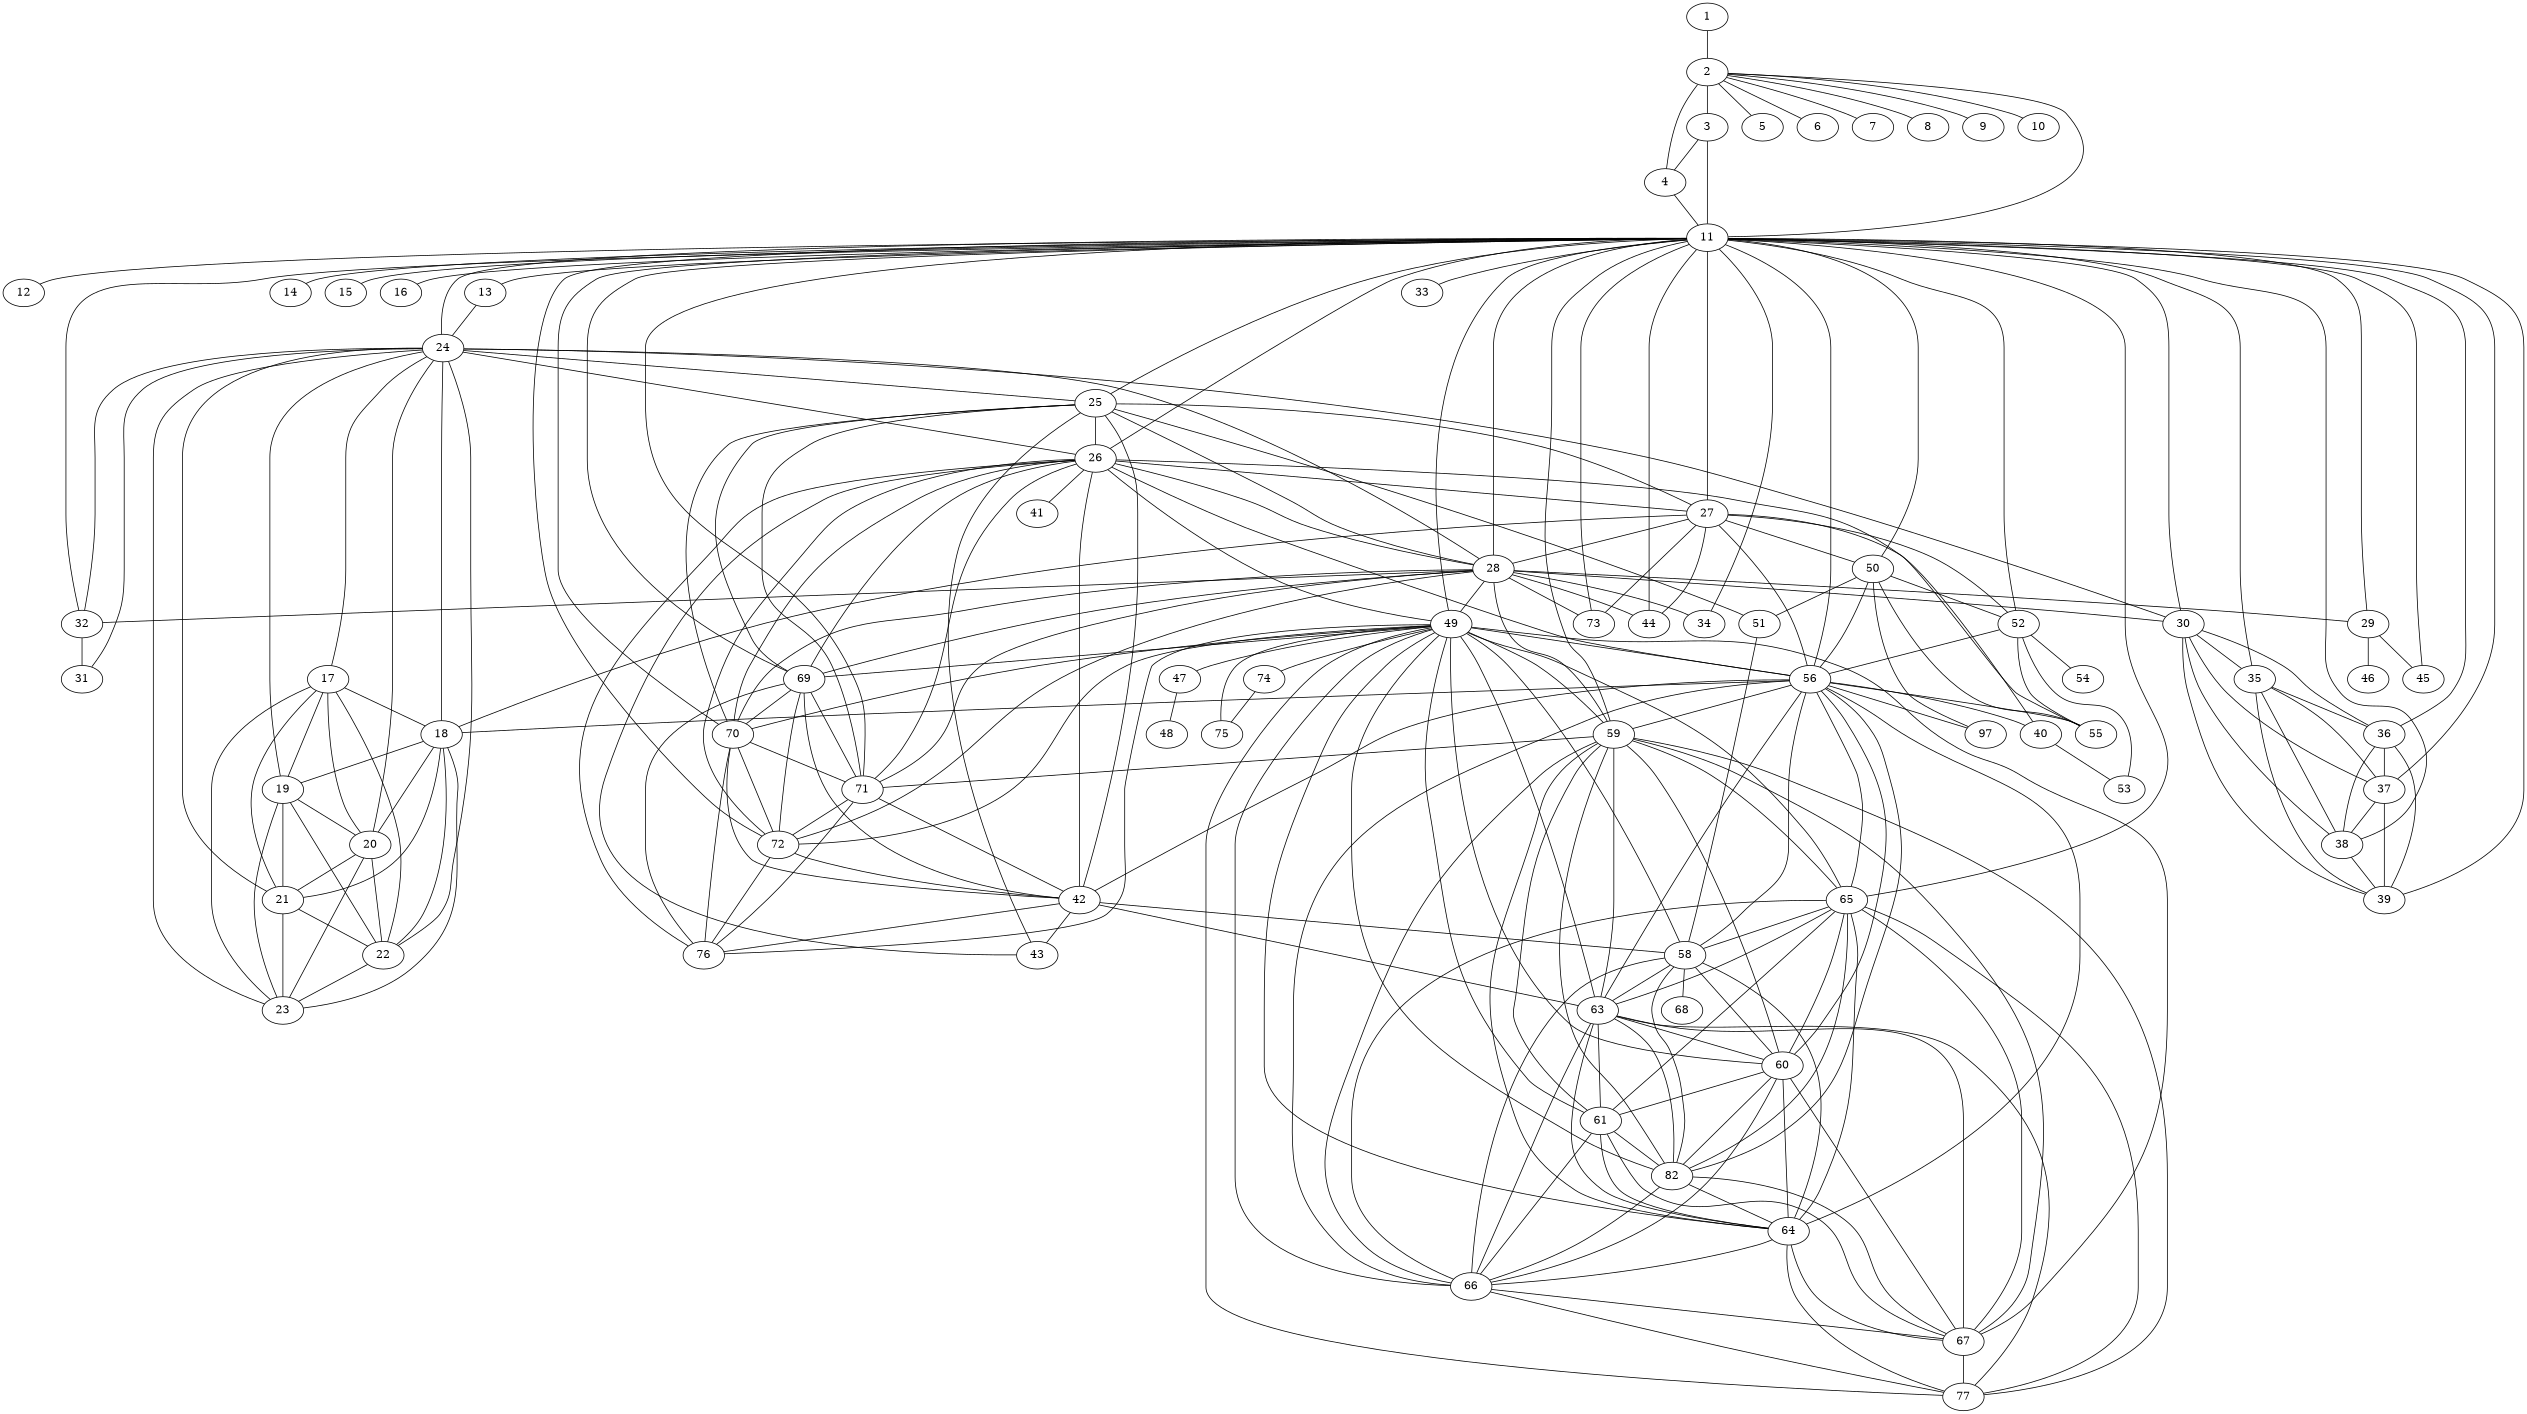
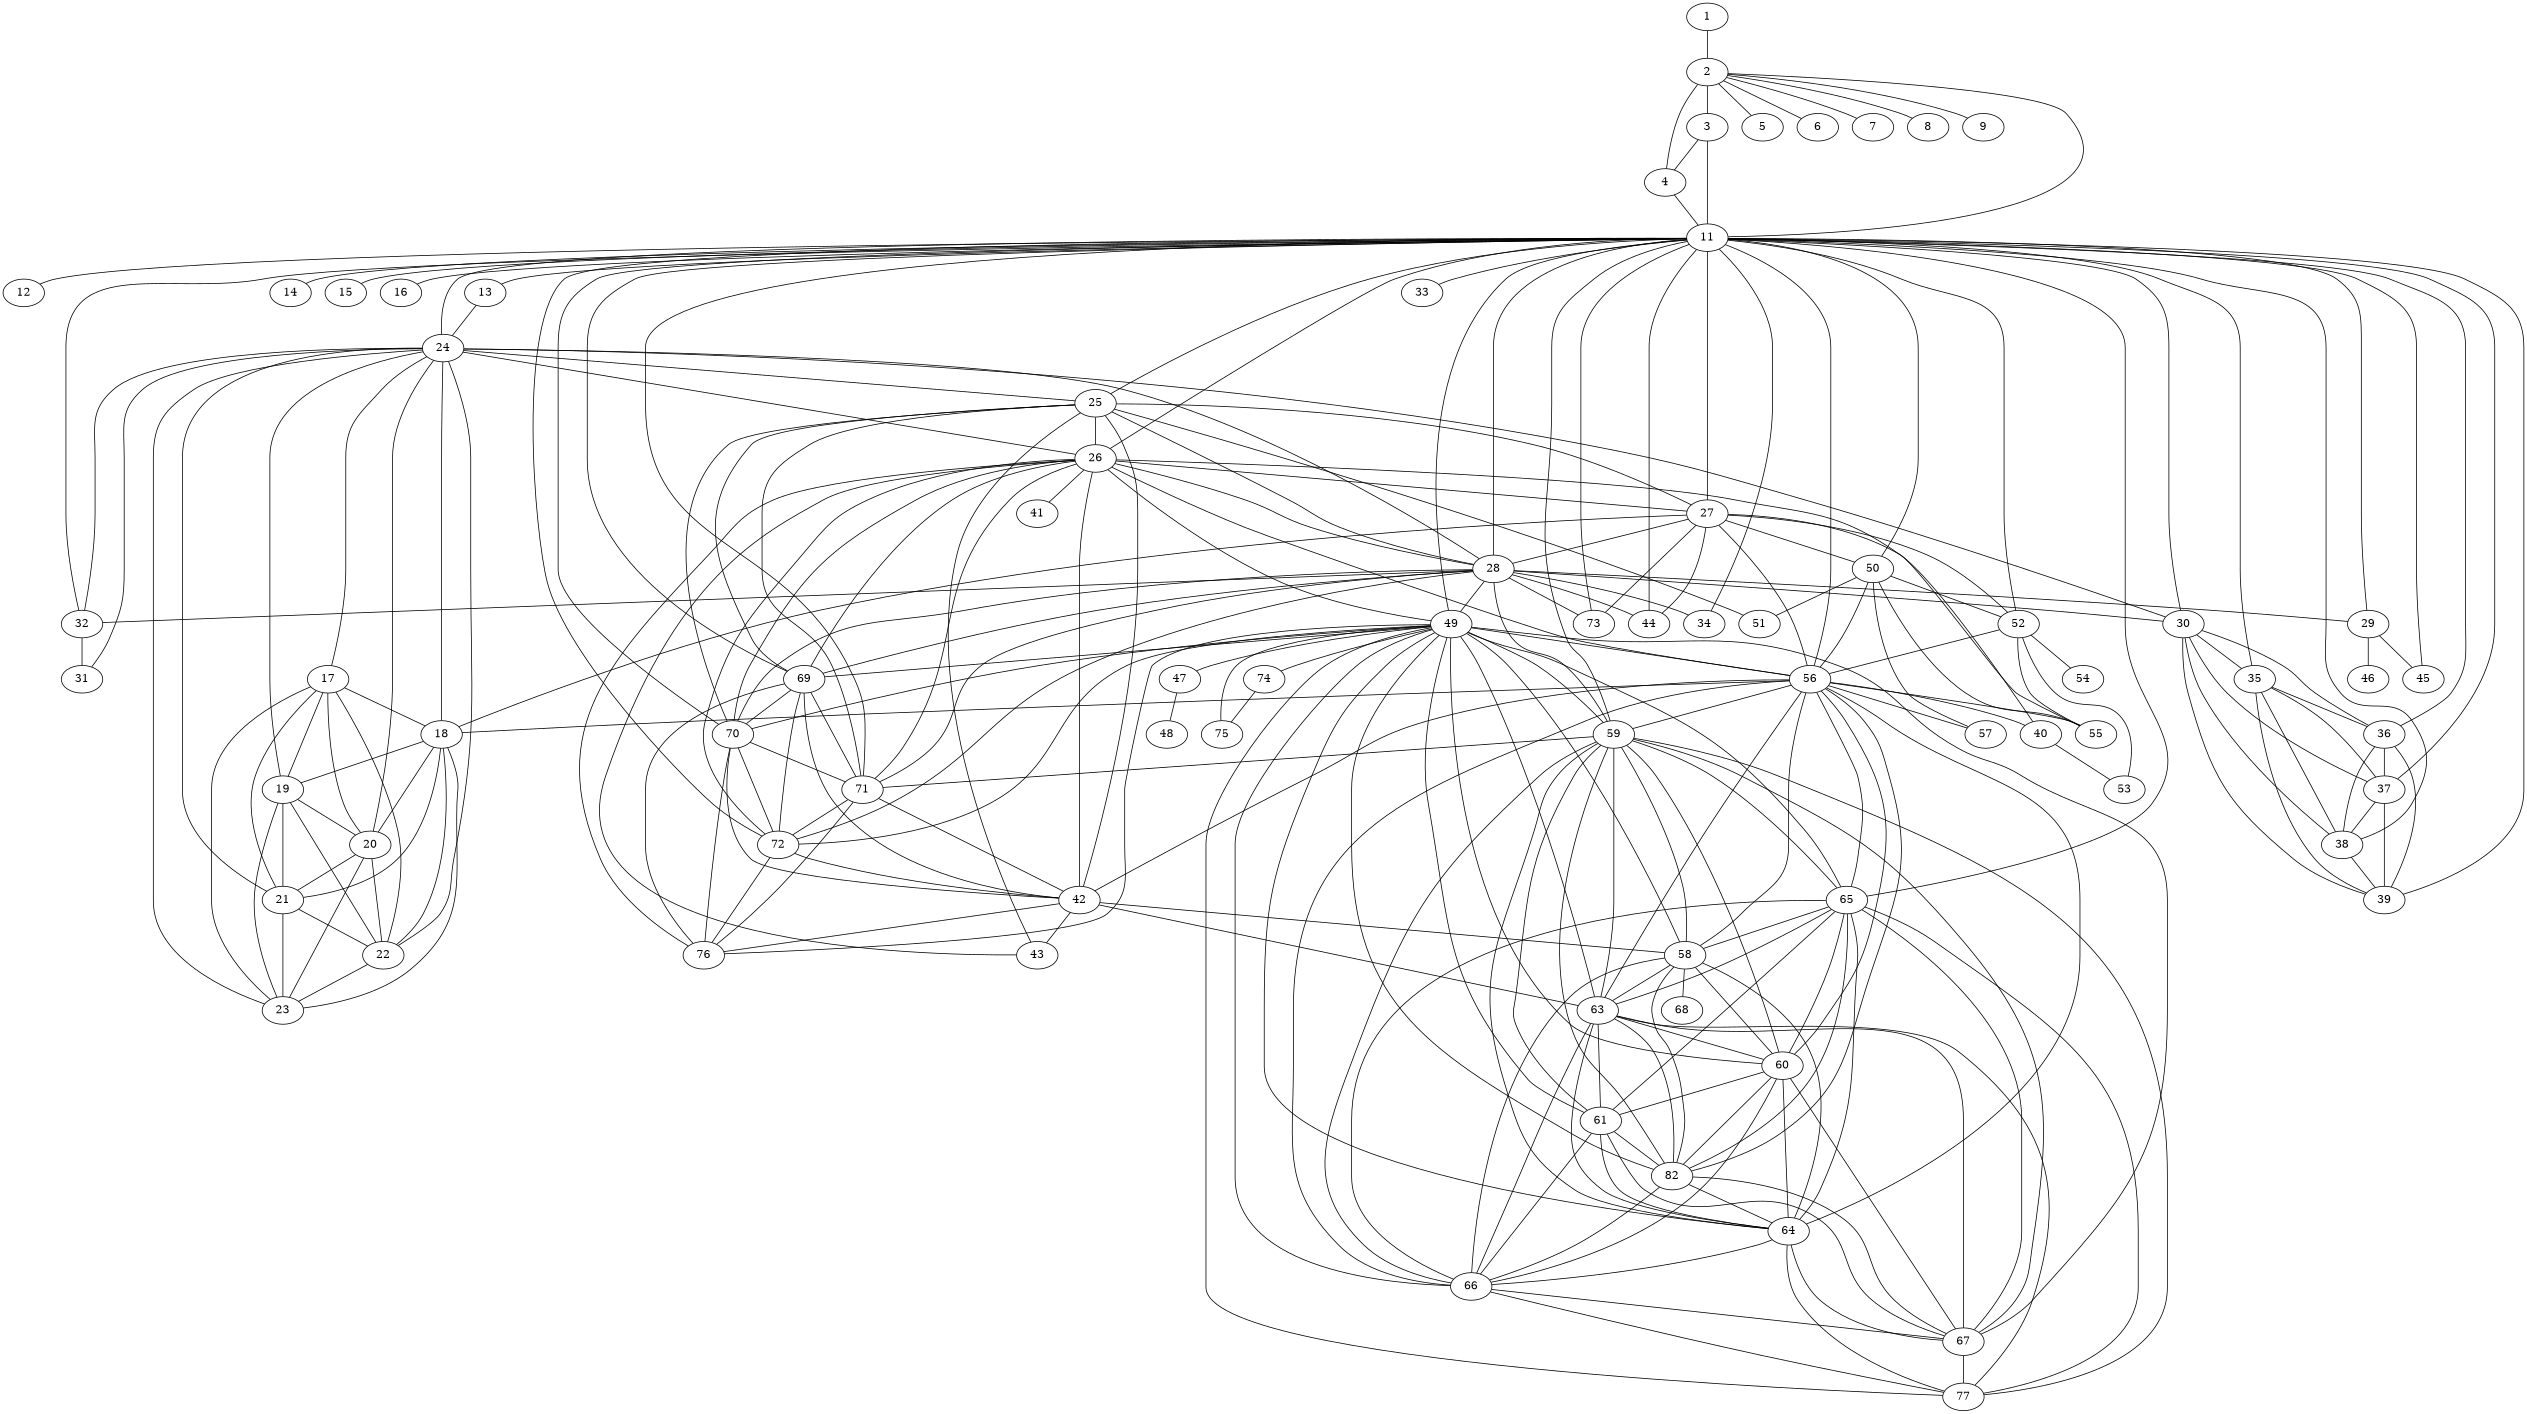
(2039, 127) -> none
(1986, 734) -> (1986, 734)
(1724, 790) -> (1668, 840)
